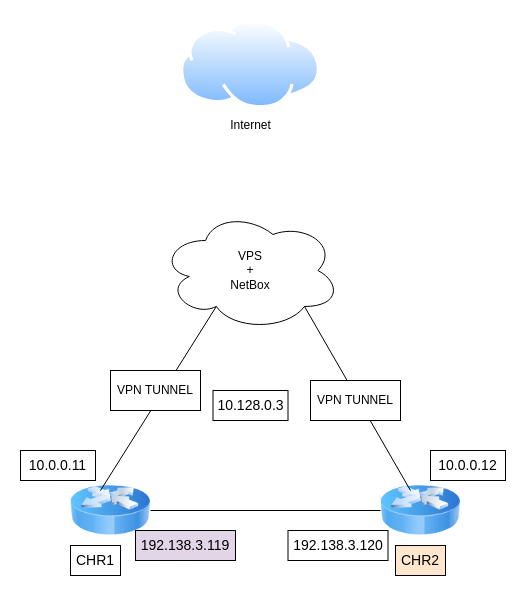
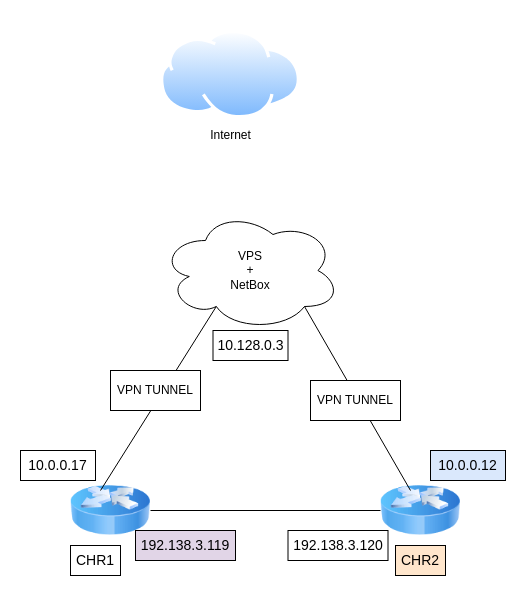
(251, 65) -> (231, 75)
(251, 406) -> (251, 346)
(58, 466) -> (58, 466)
(468, 466) -> (468, 466)
